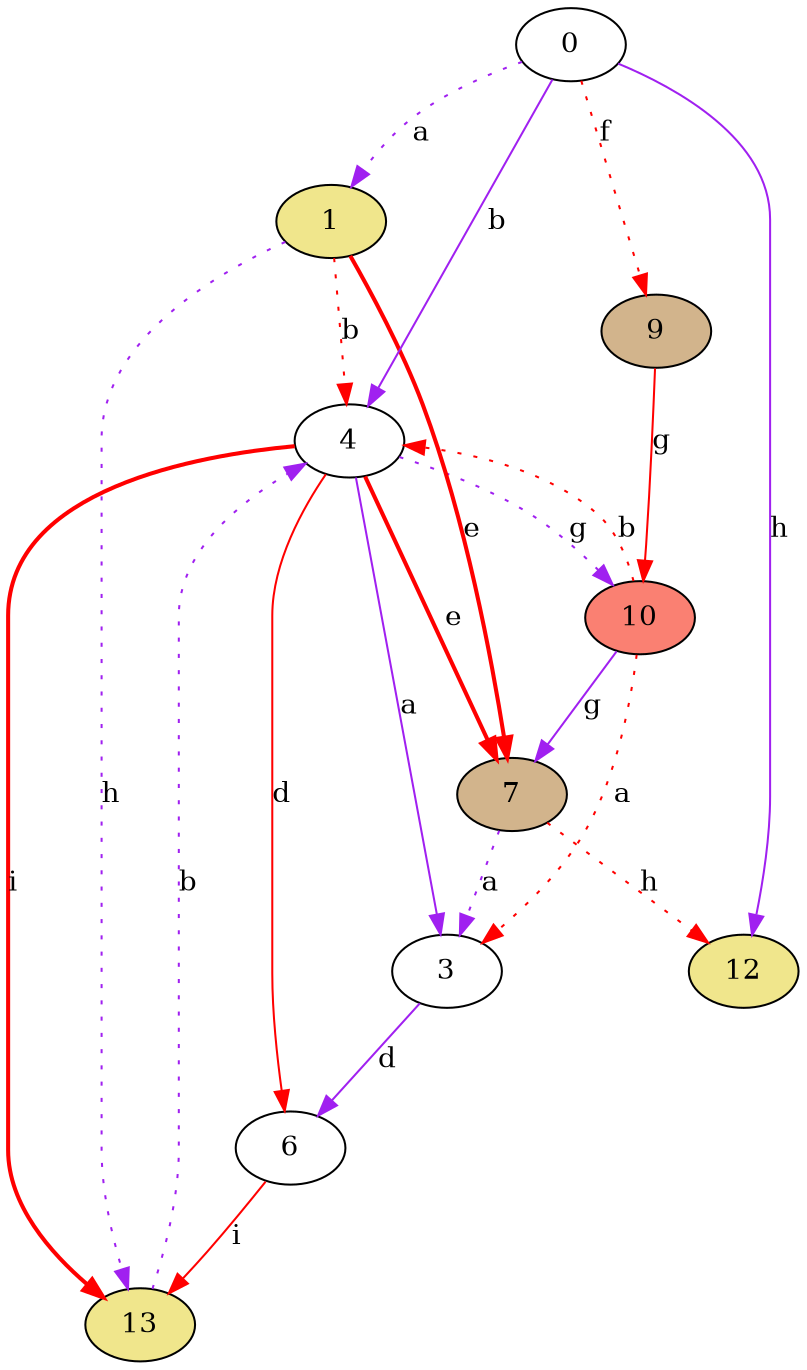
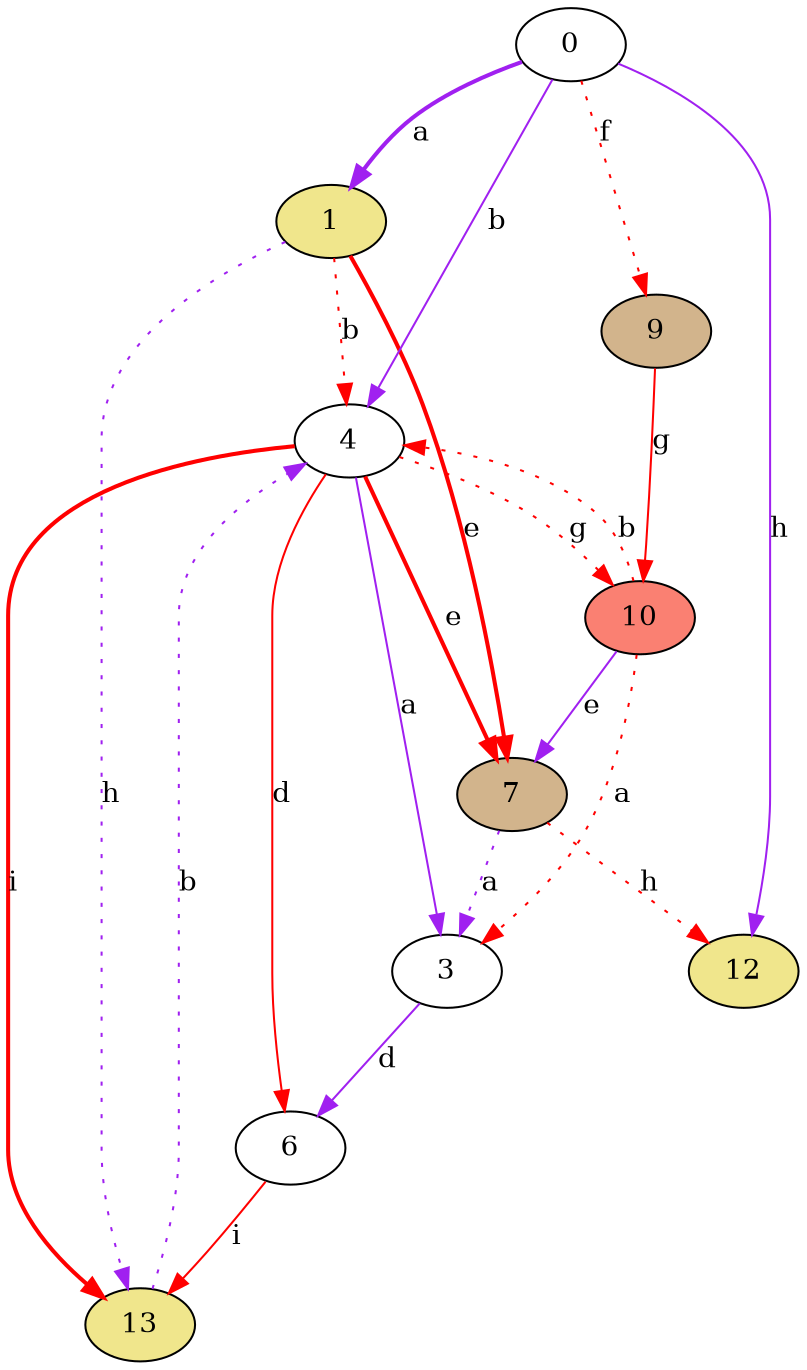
(434, 103) -> (434, 103)
(507, 501) -> (507, 501)
(593, 706) -> (592, 706)
